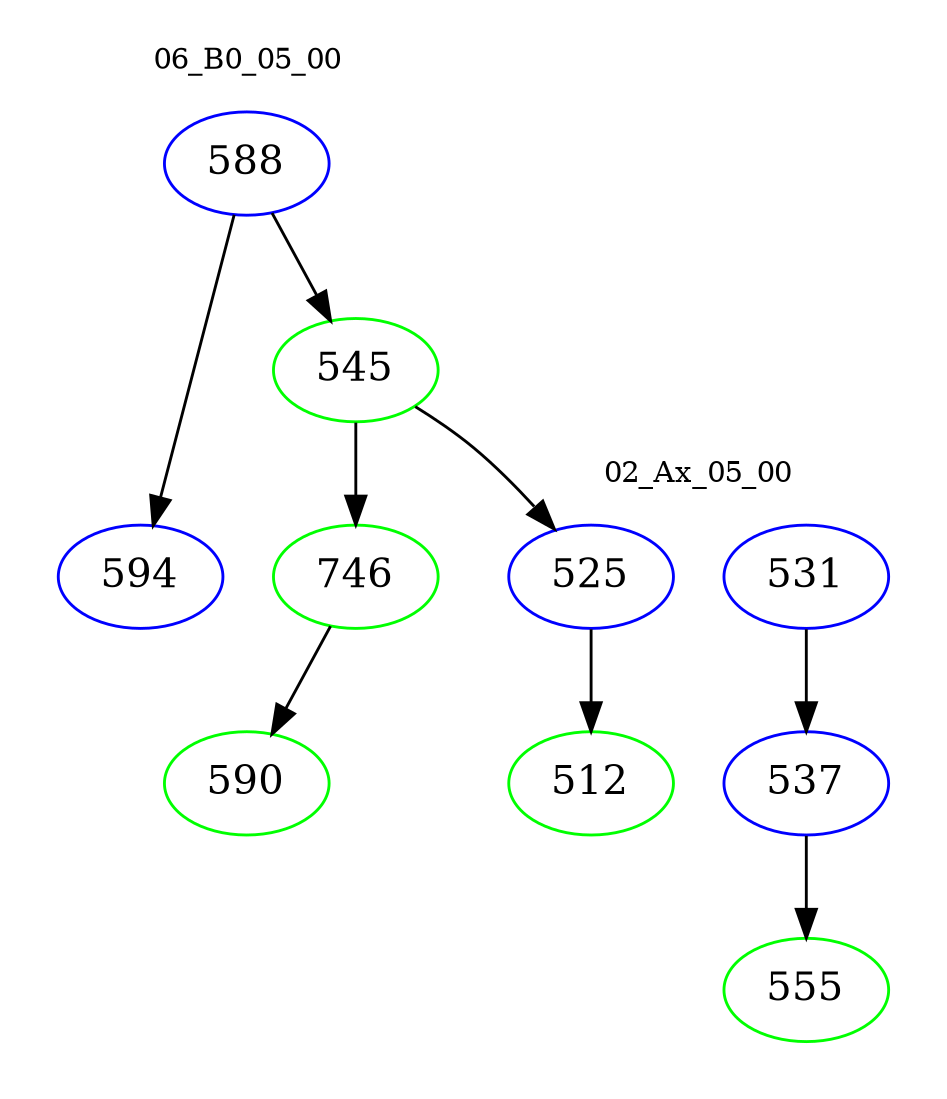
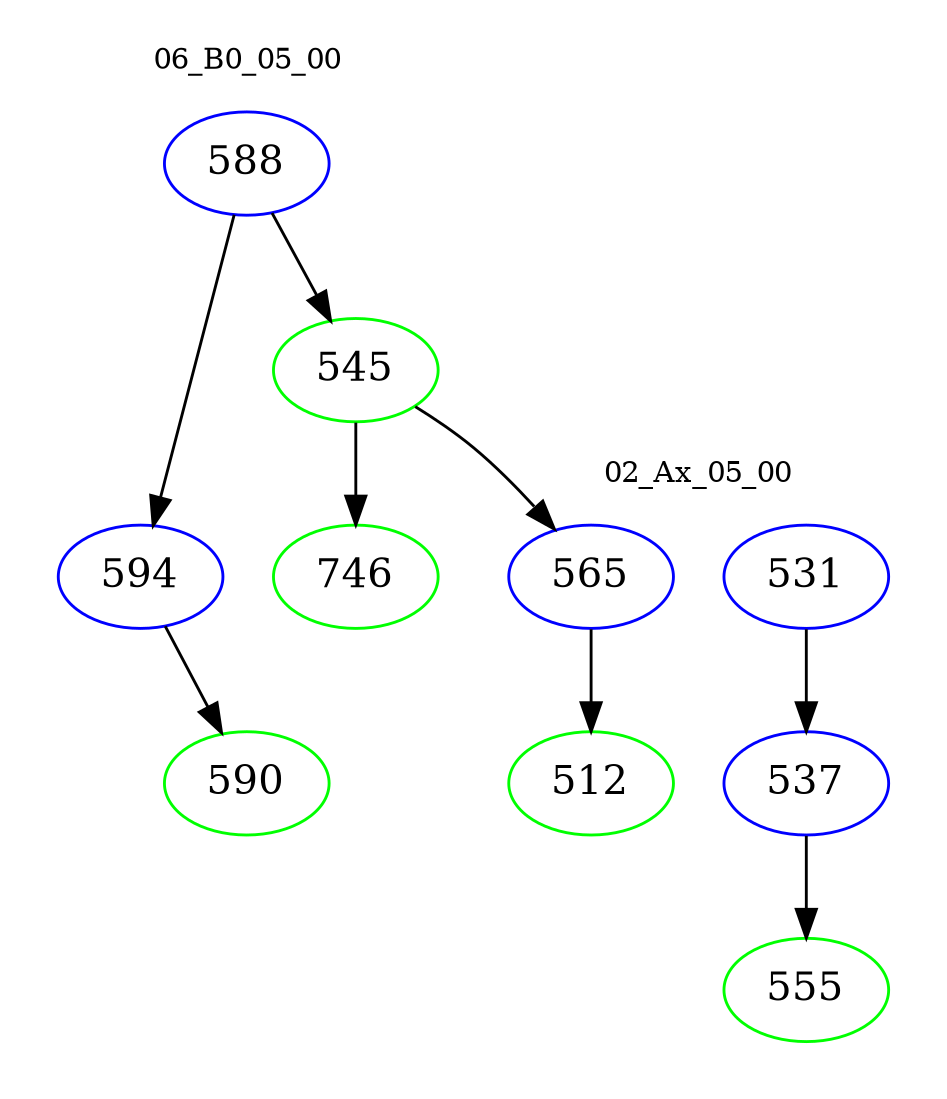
(591, 577) -> (591, 577)
(308, 667) -> (187, 667)
